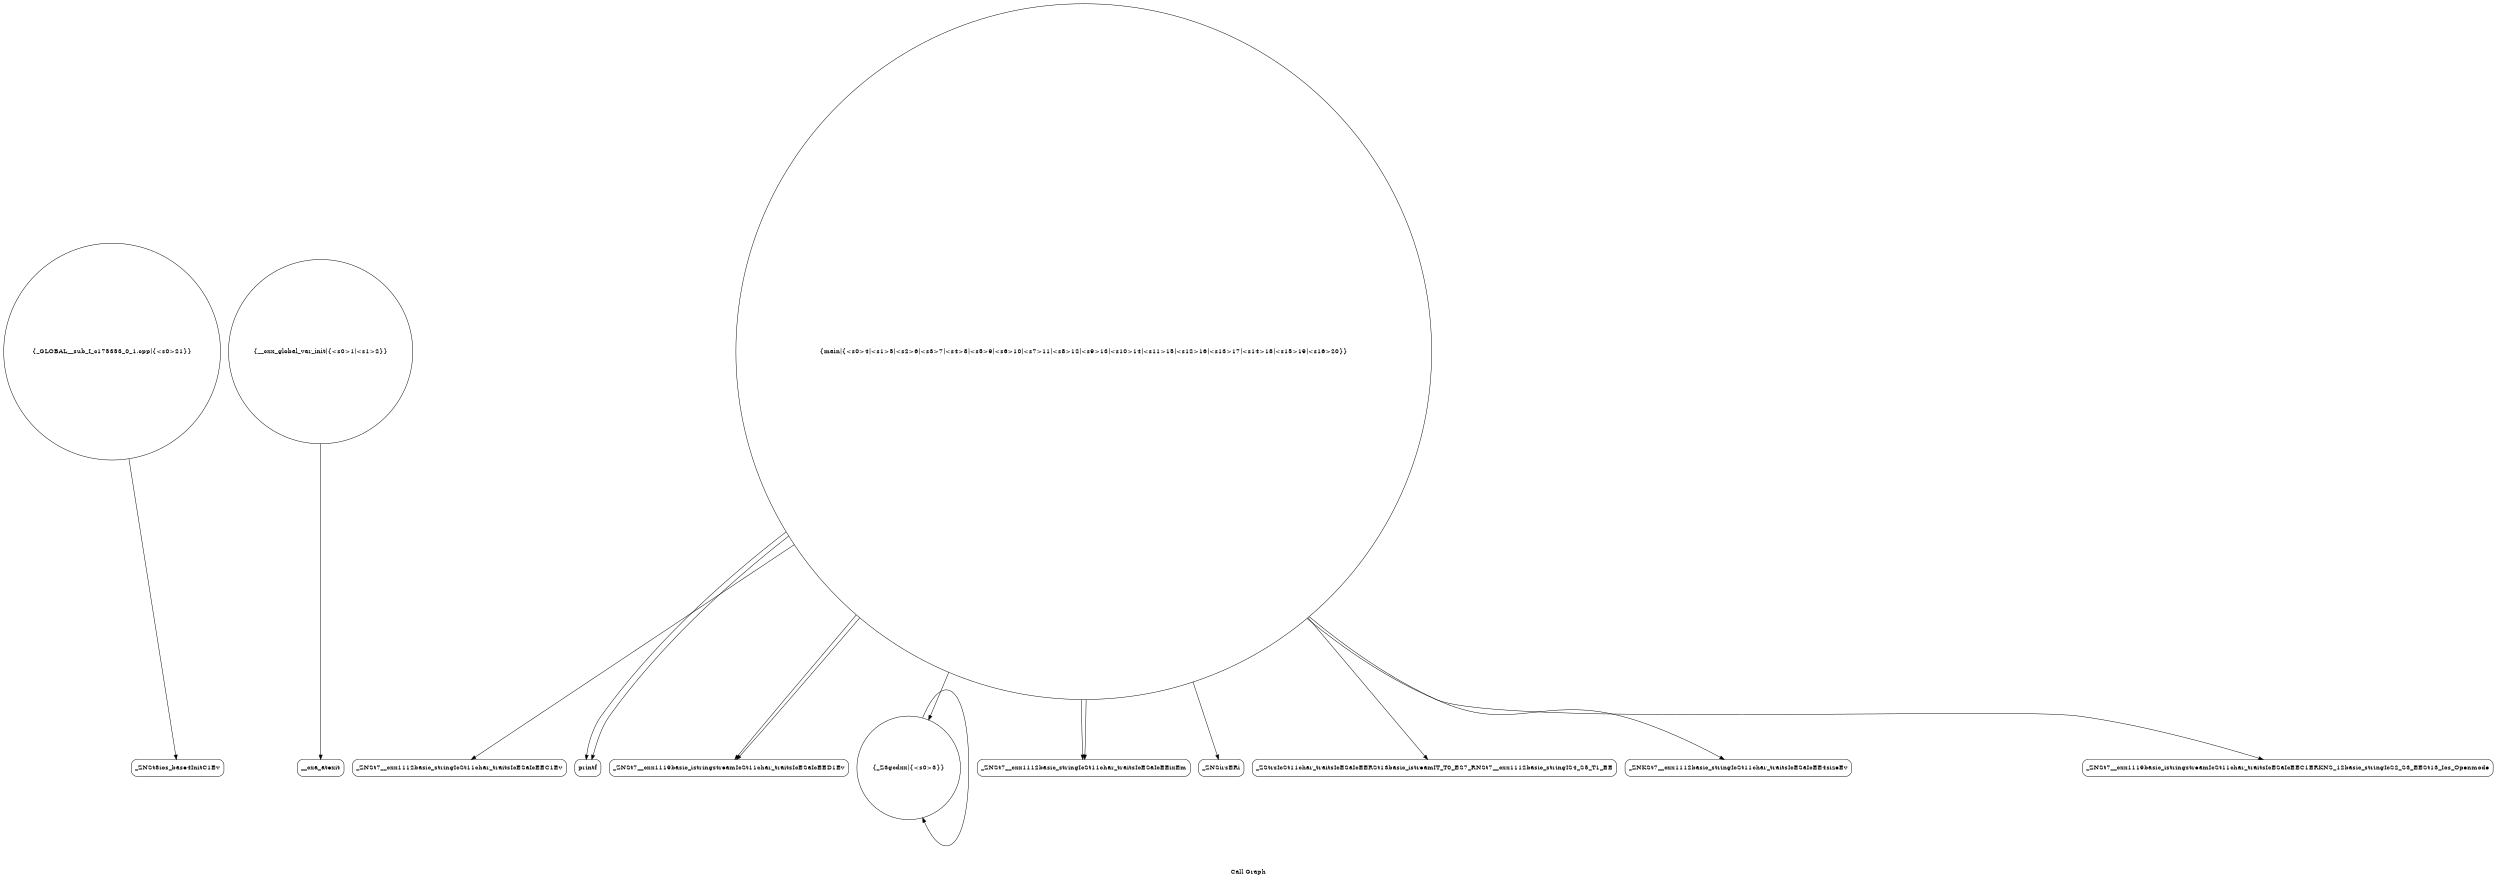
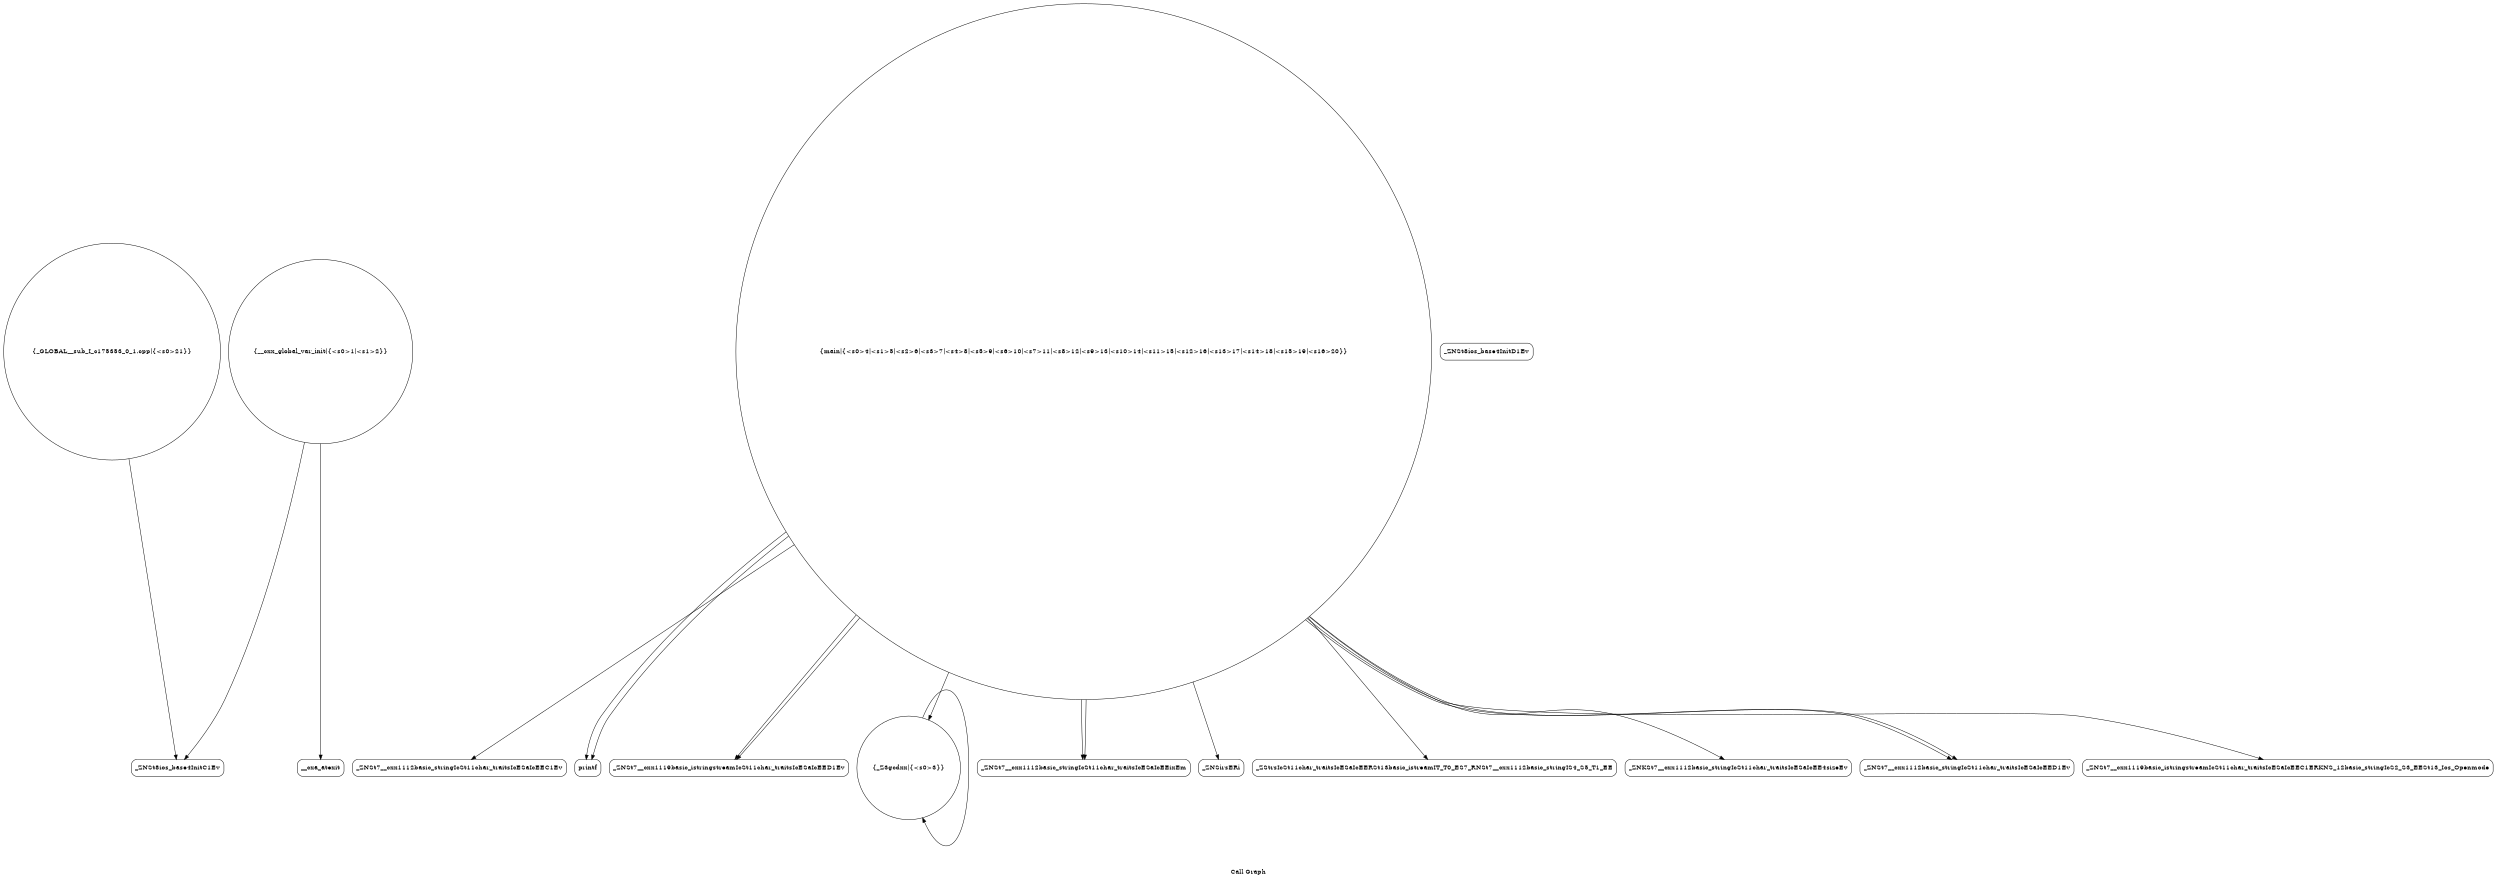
none -> (1487, 352)
none -> (262, 606)
none -> (1967, 768)
